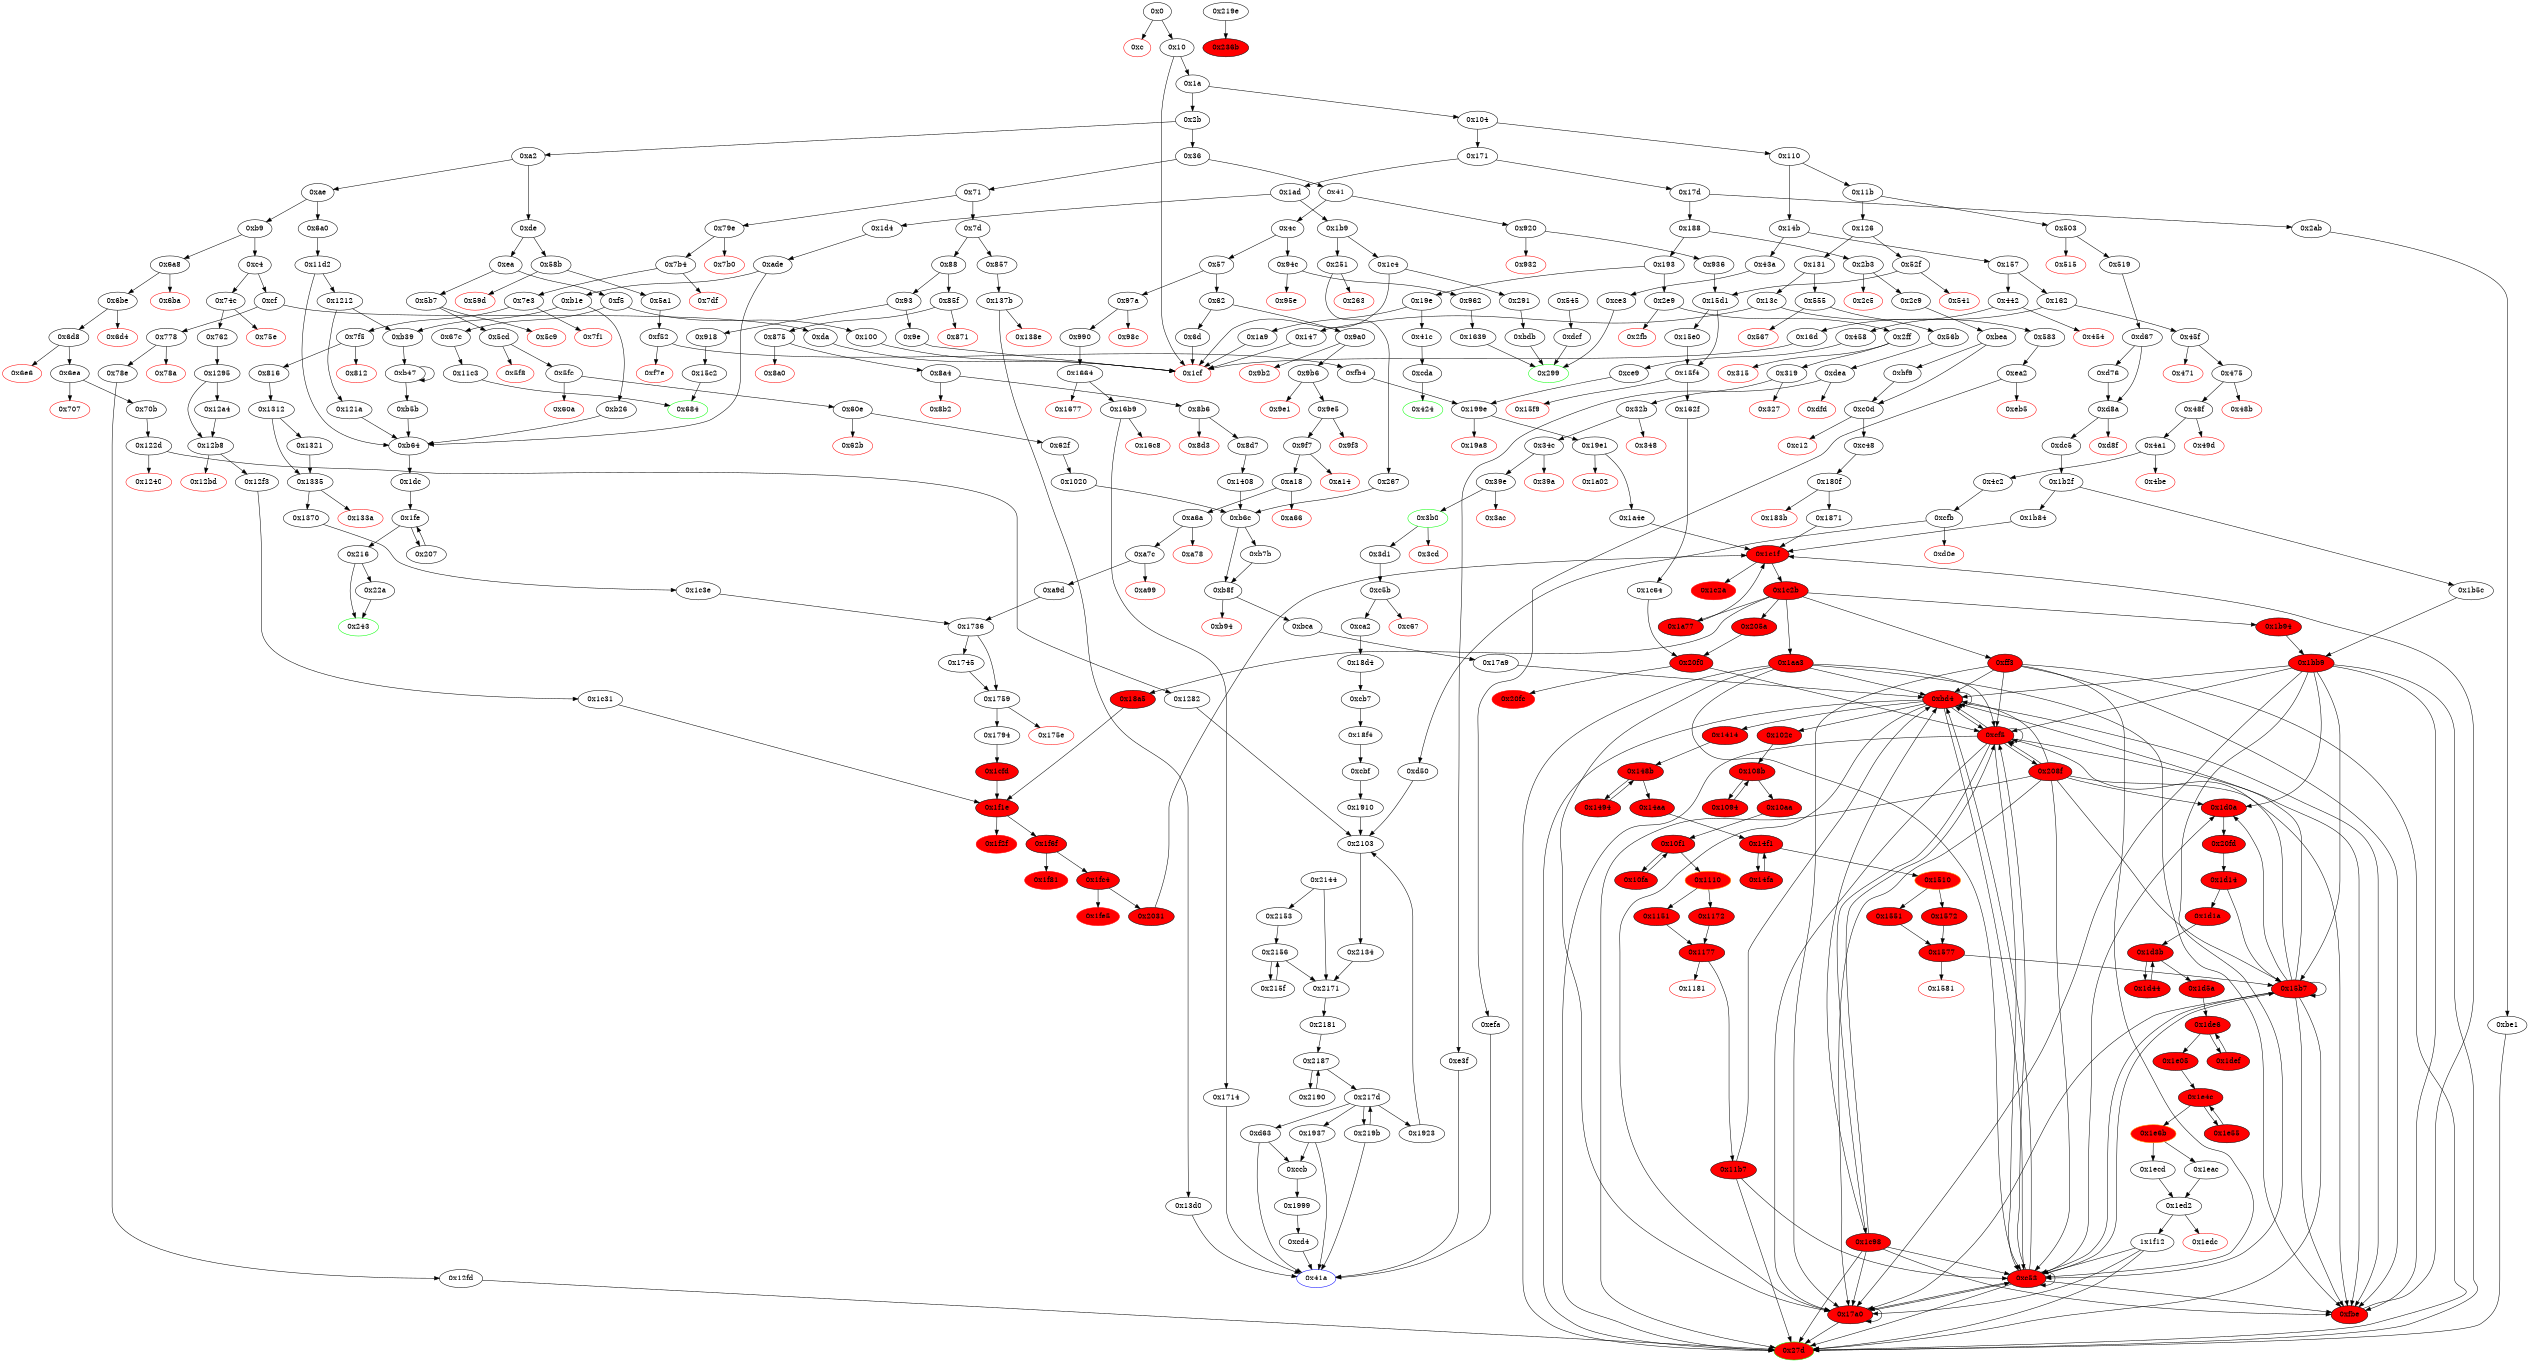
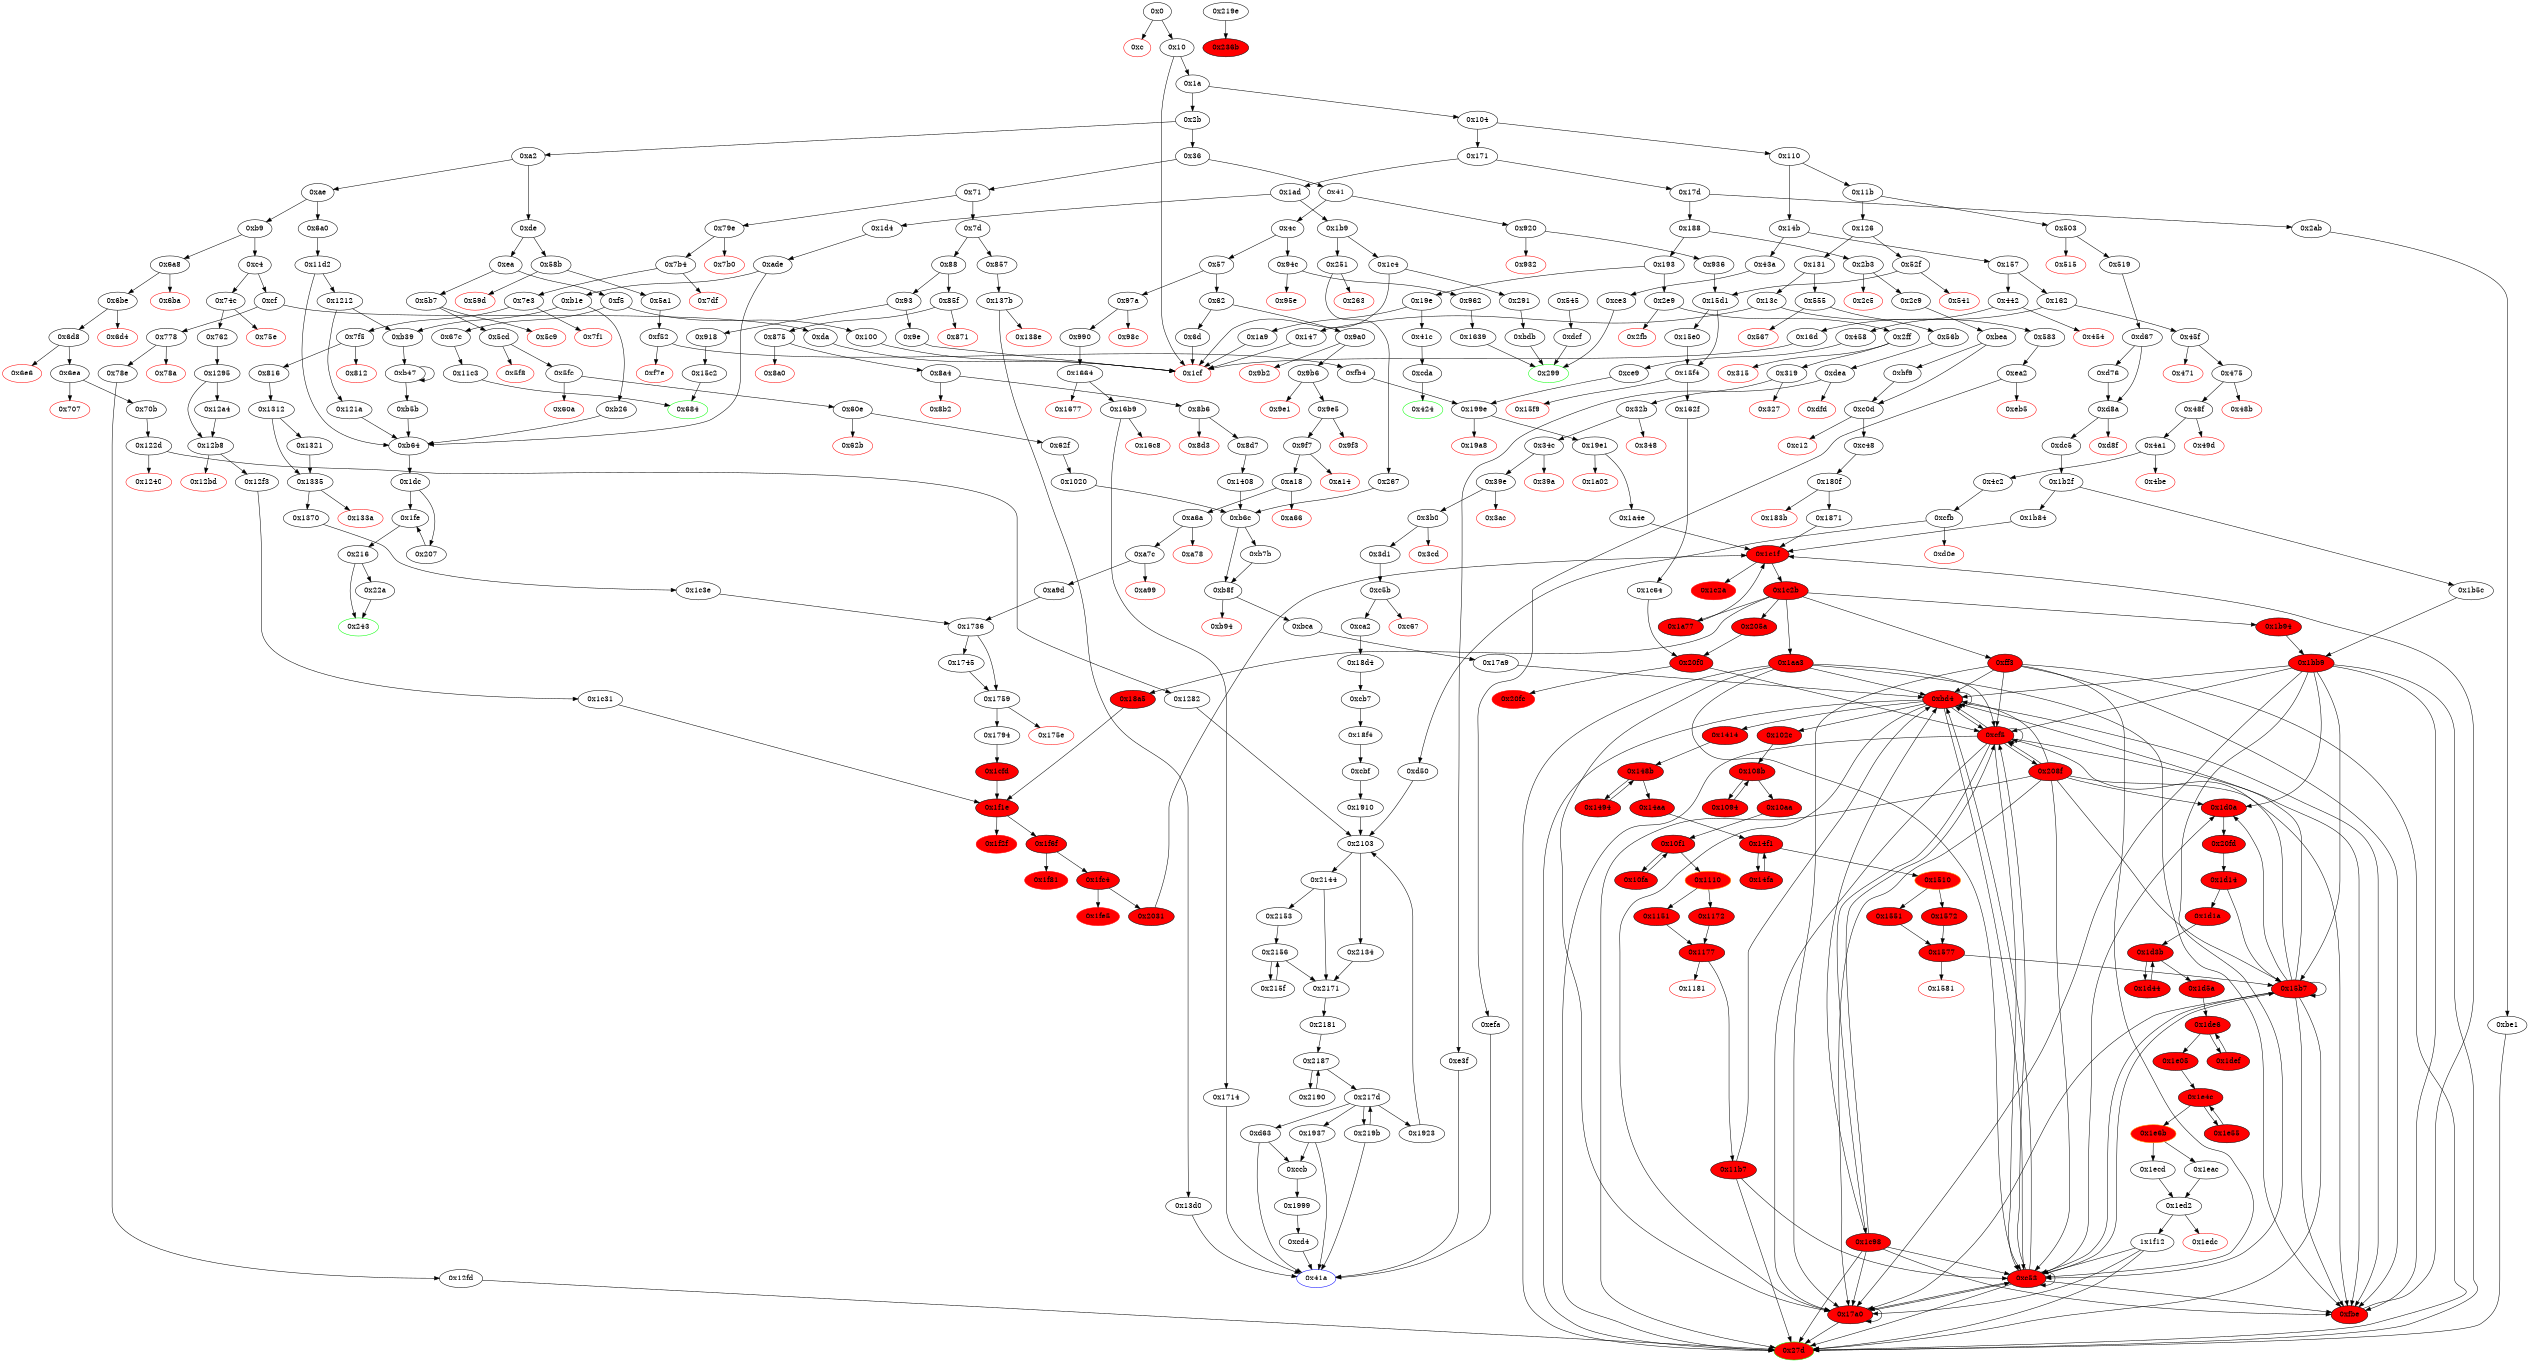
(1428, 518) -> (1428, 518)
(414, 535) -> (434, 513)
none -> (1344, 860)
